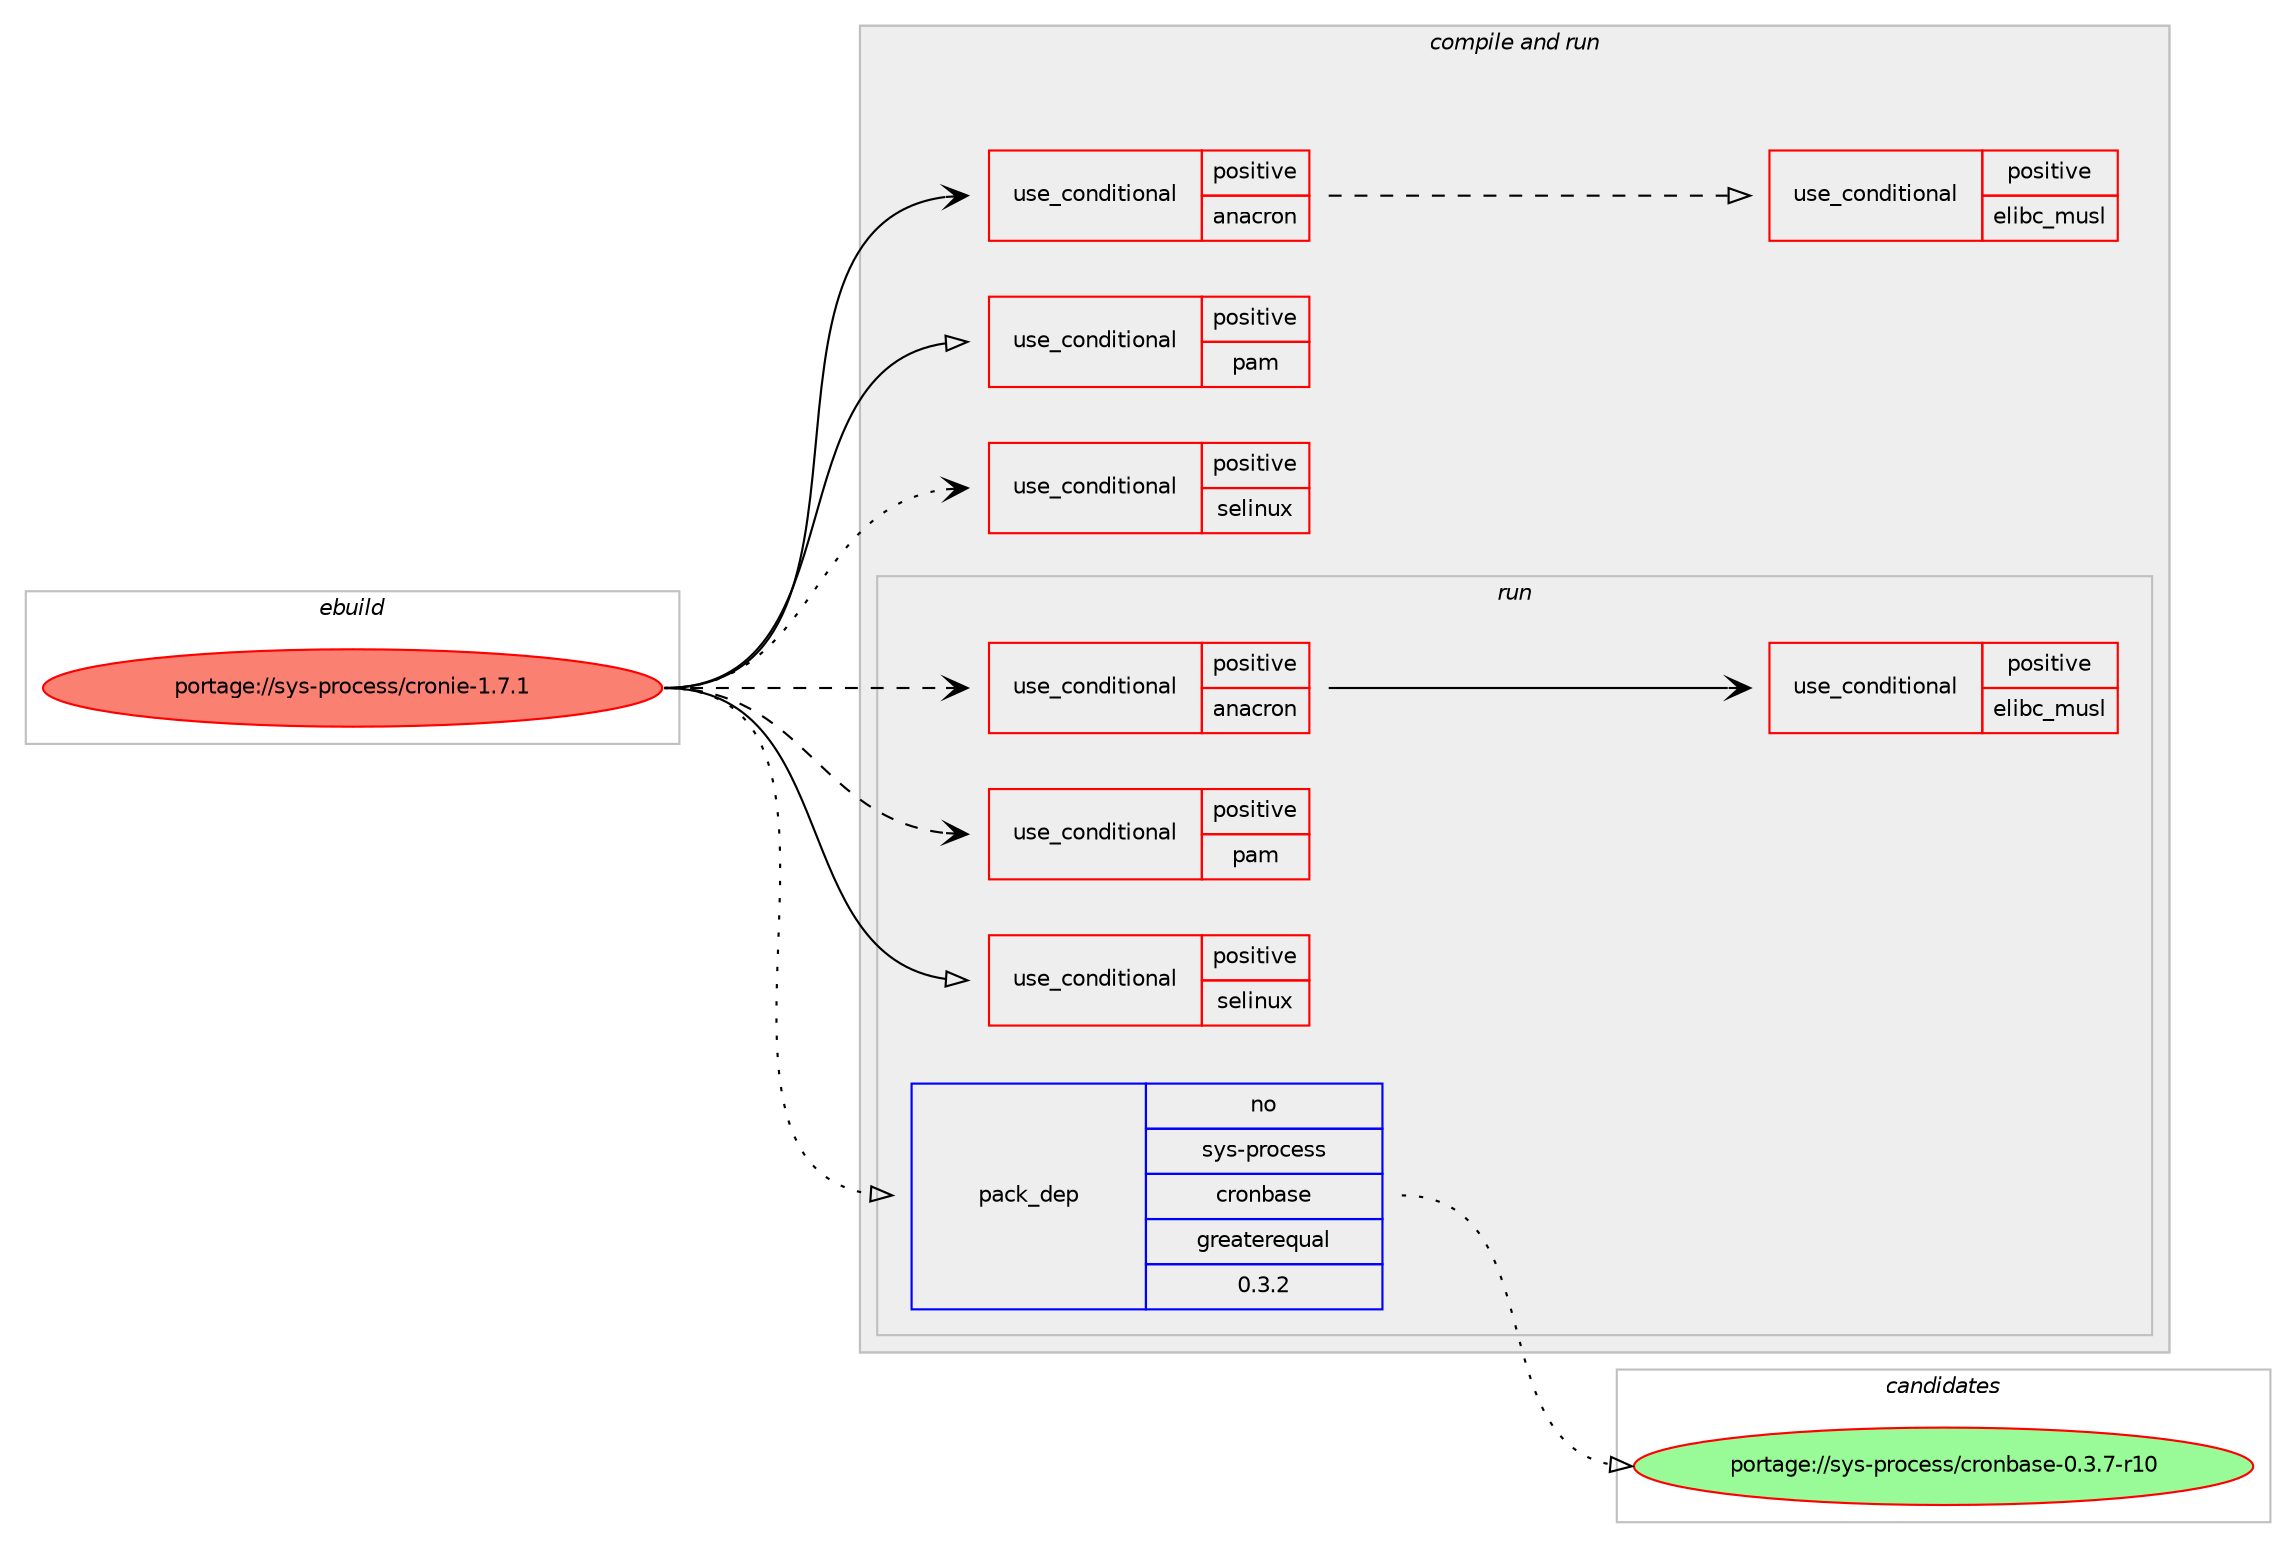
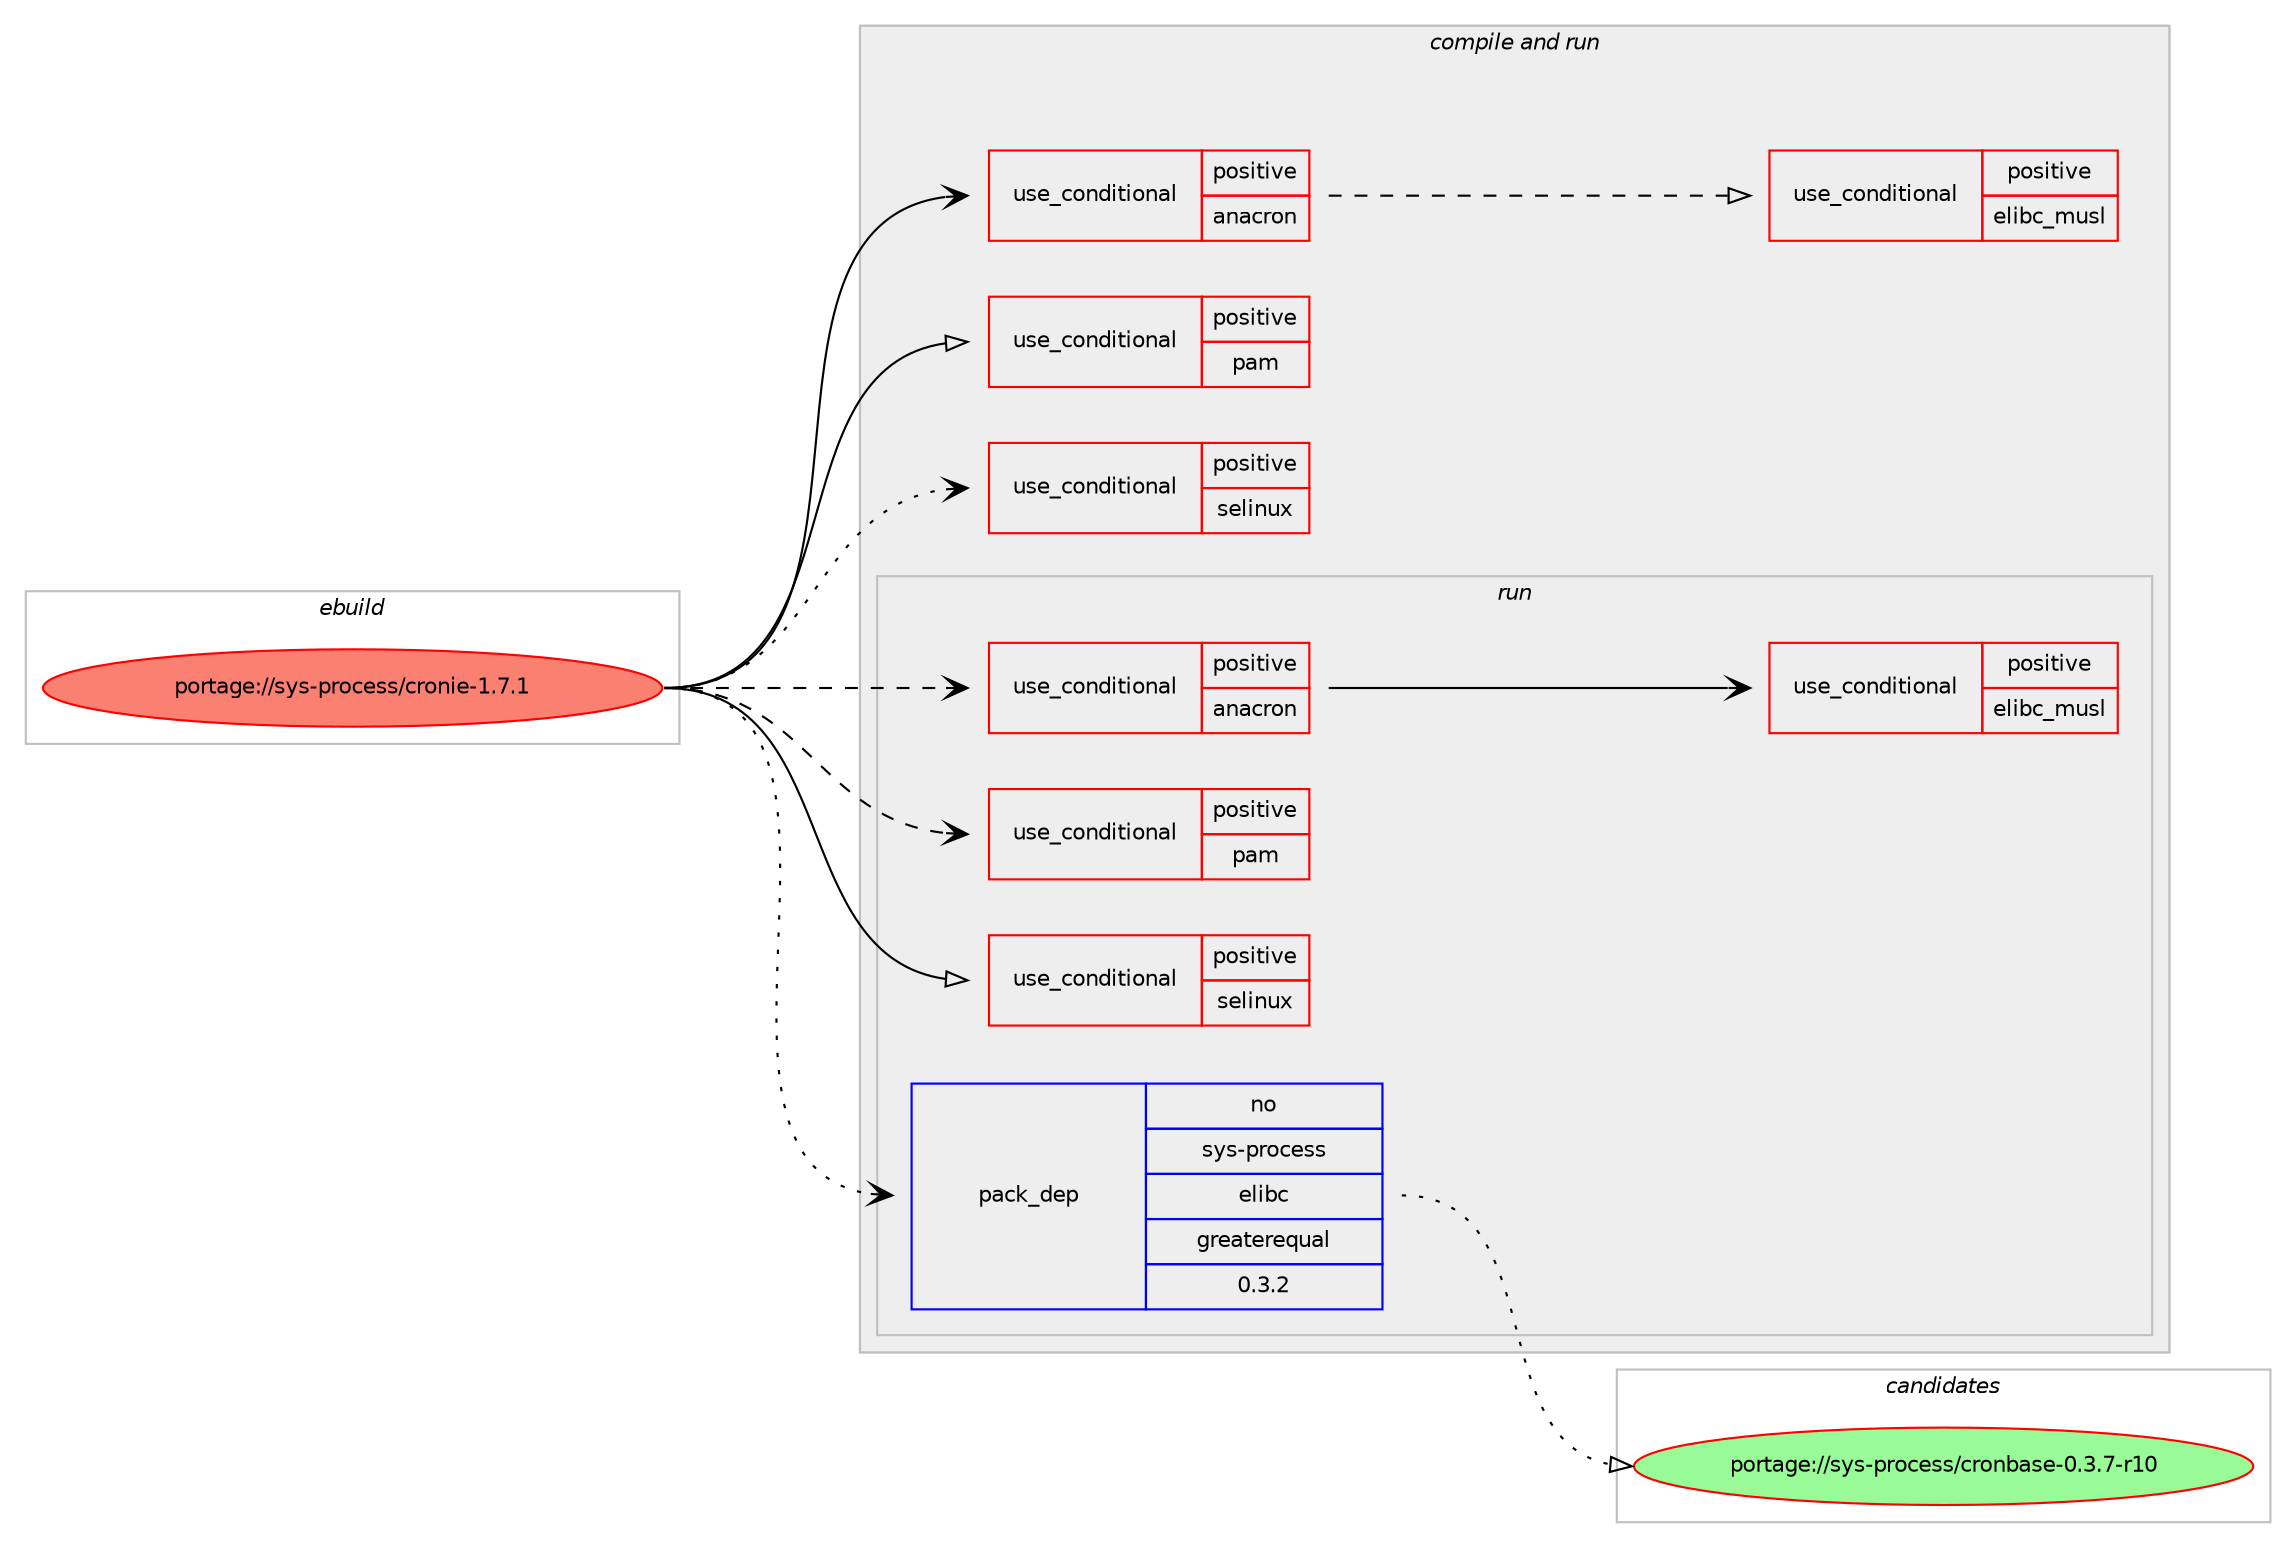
(779, 931) -> (779, 931)
(1264, 1195) -> (1264, 1195)
